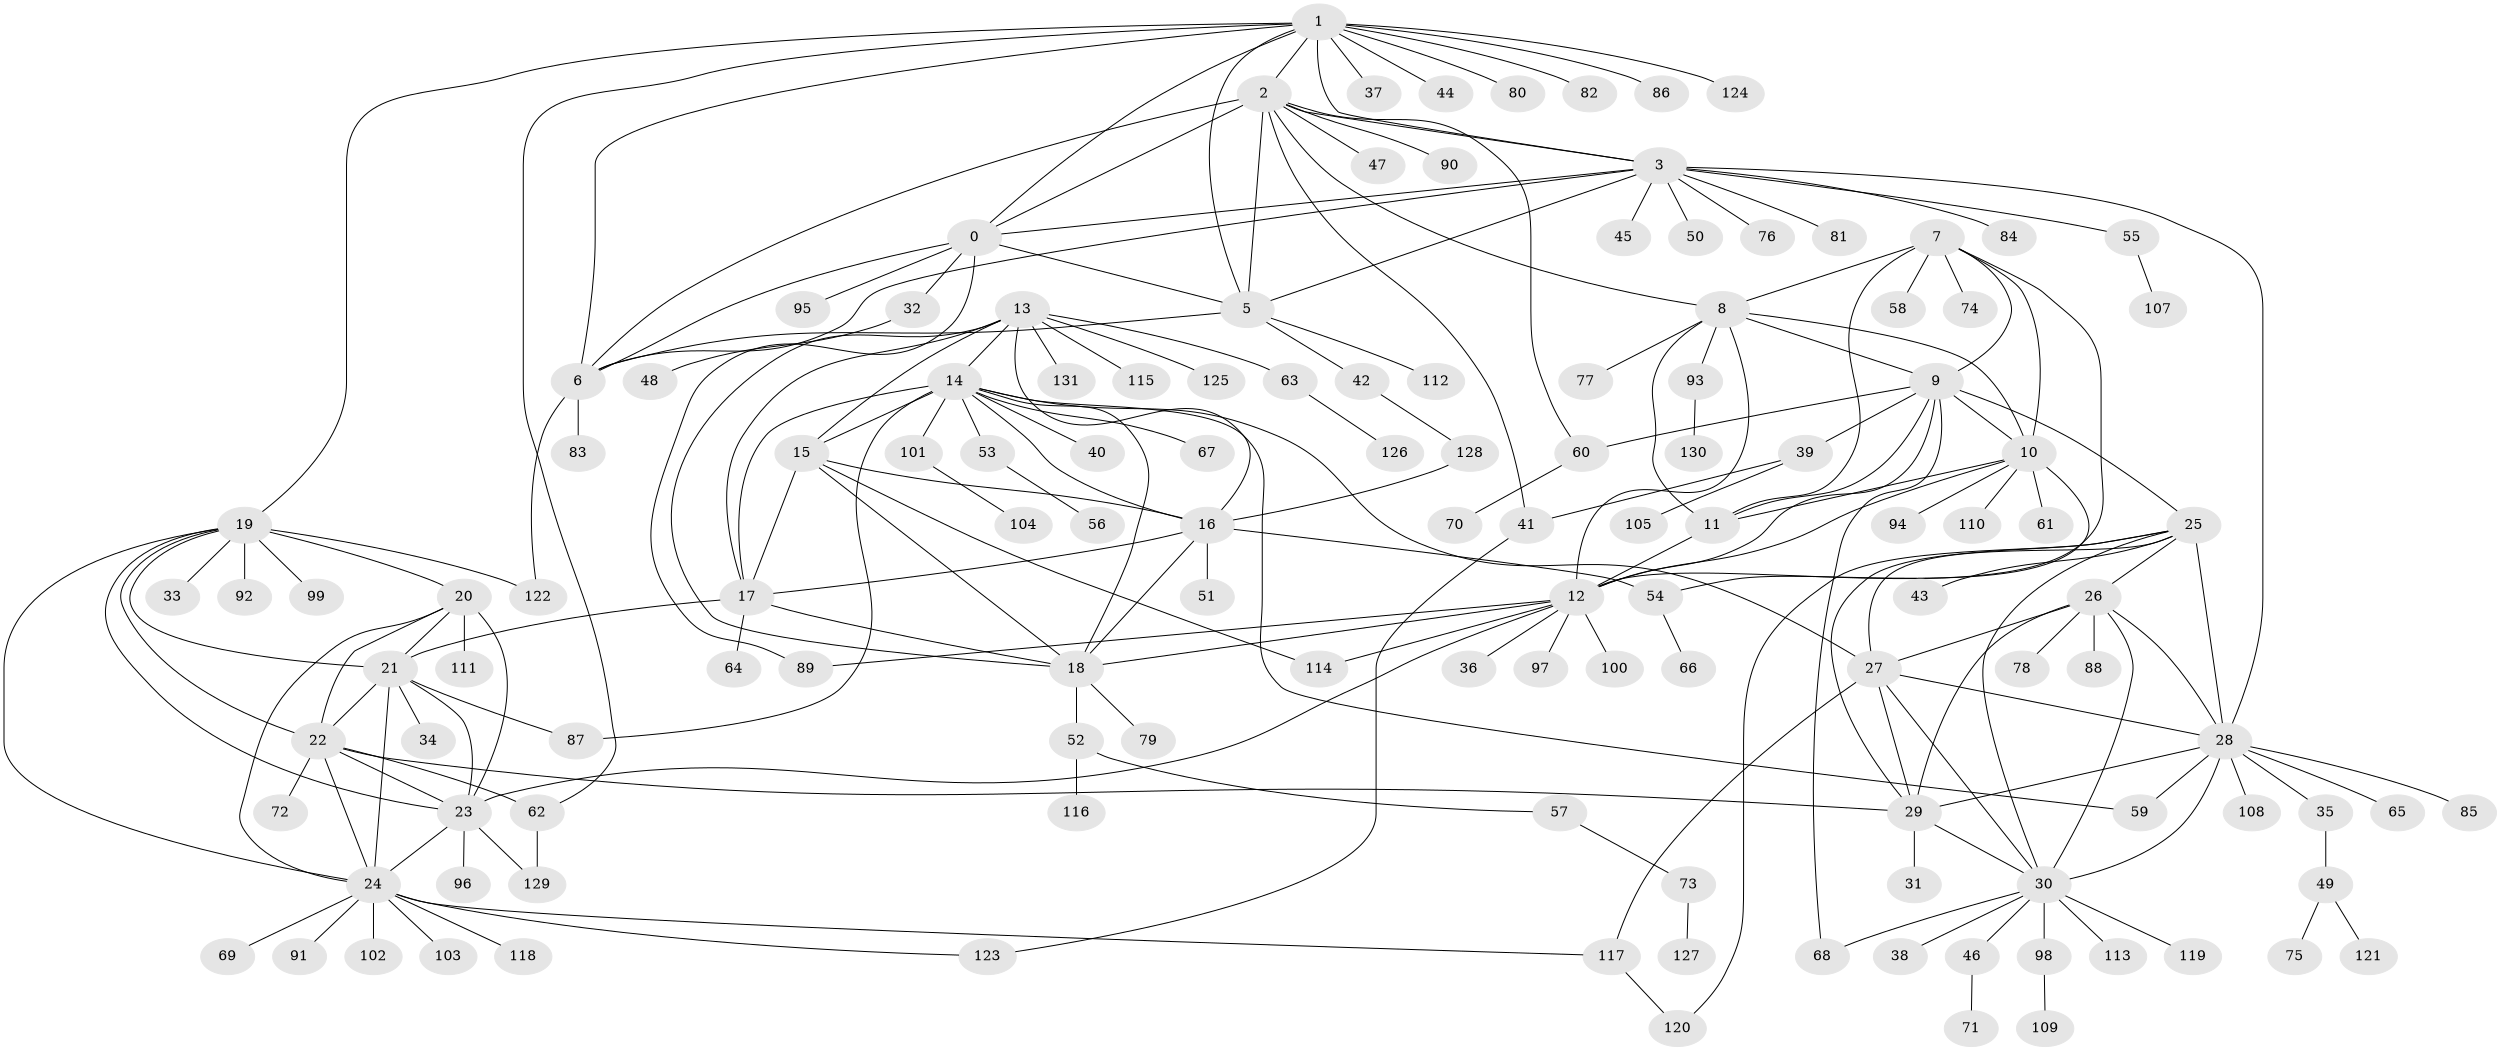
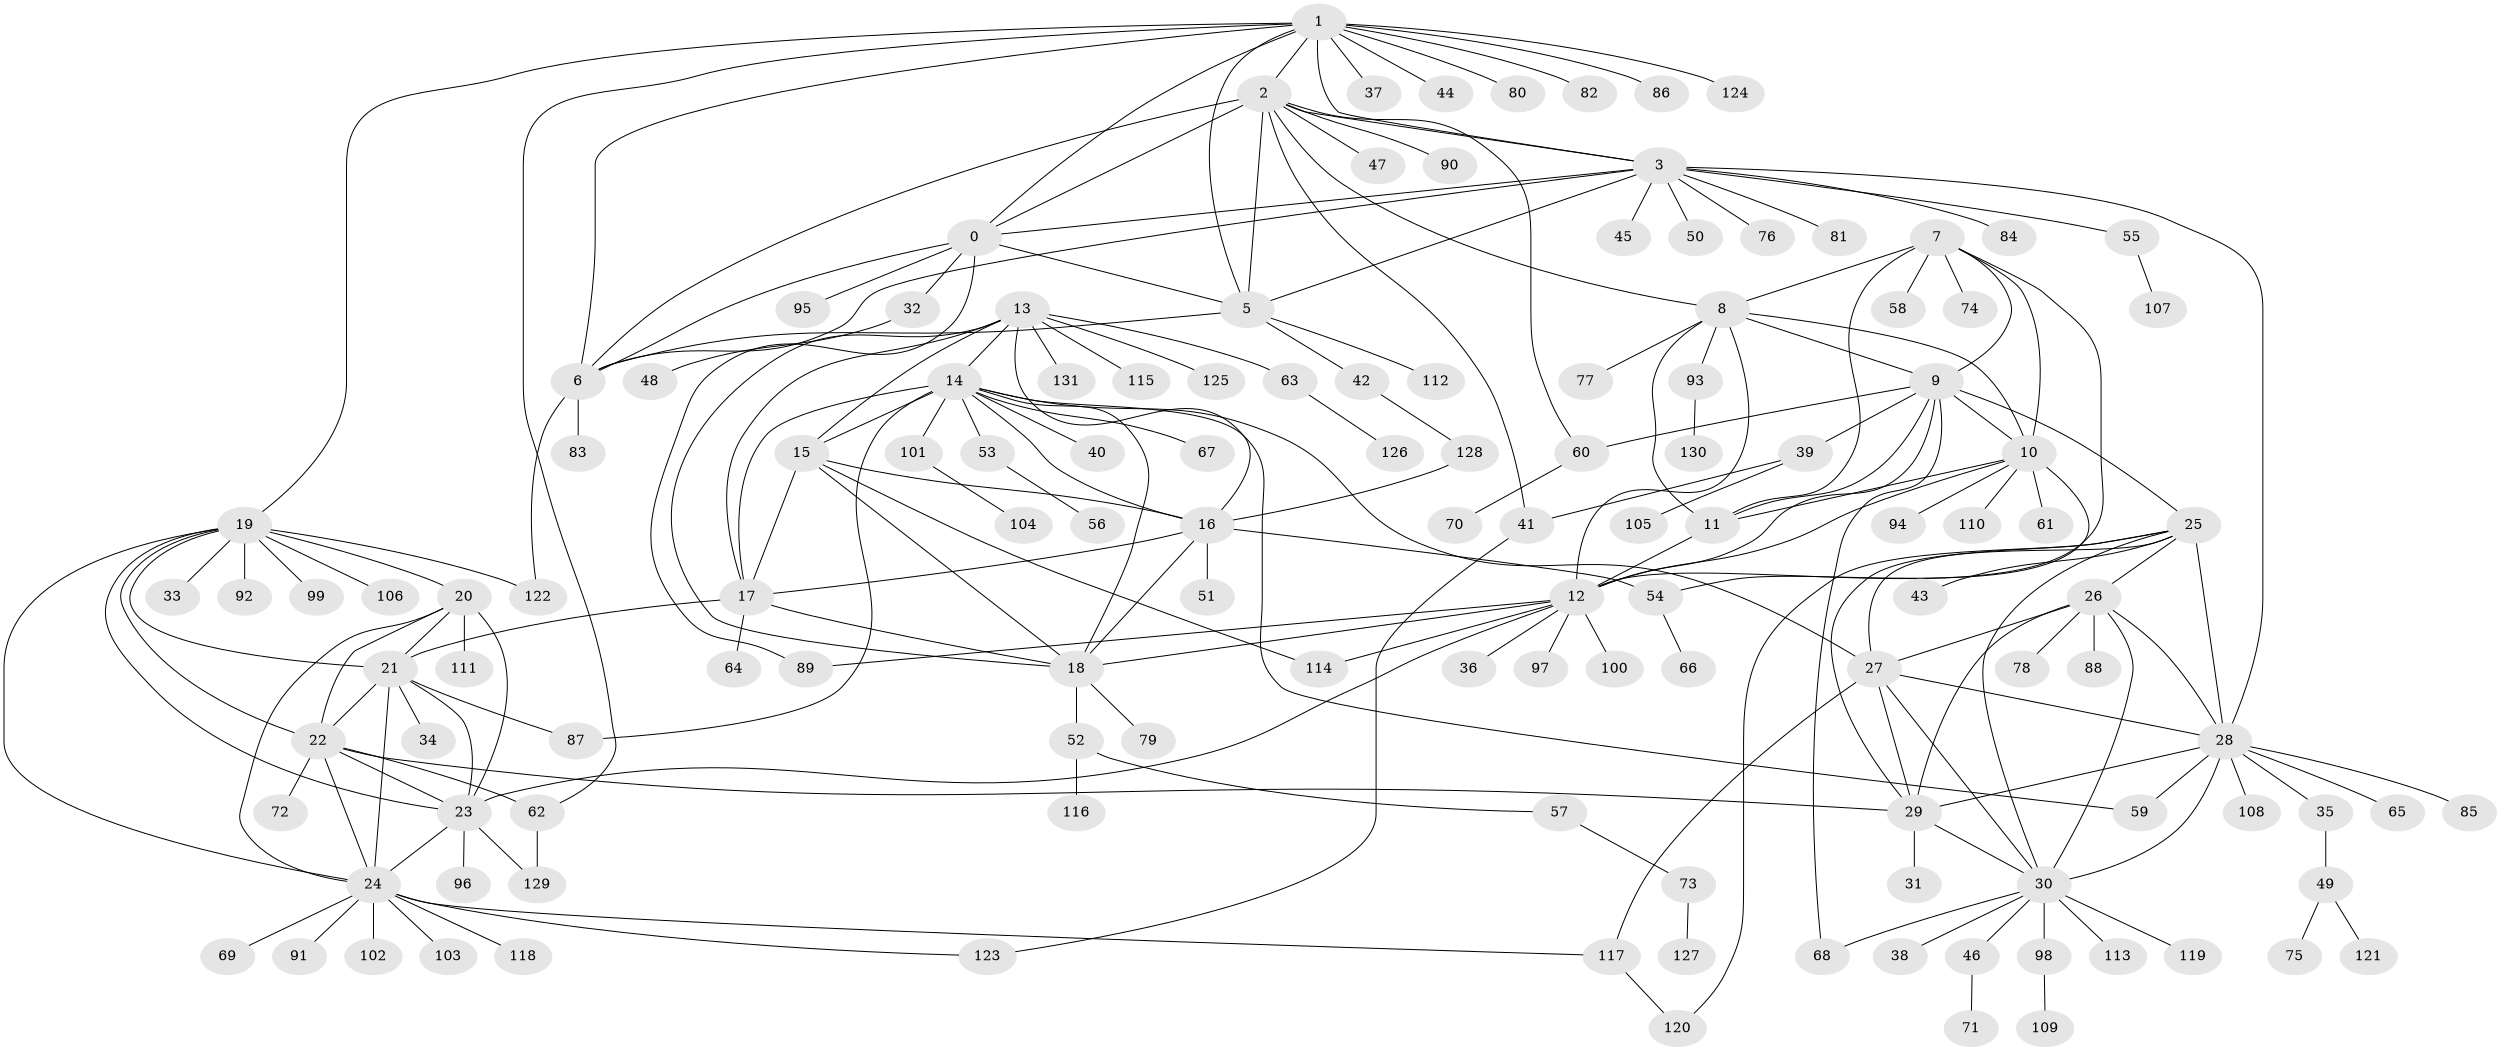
none -> (390, 597)
